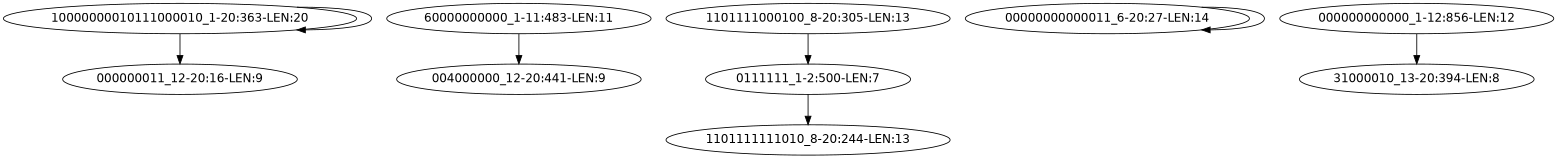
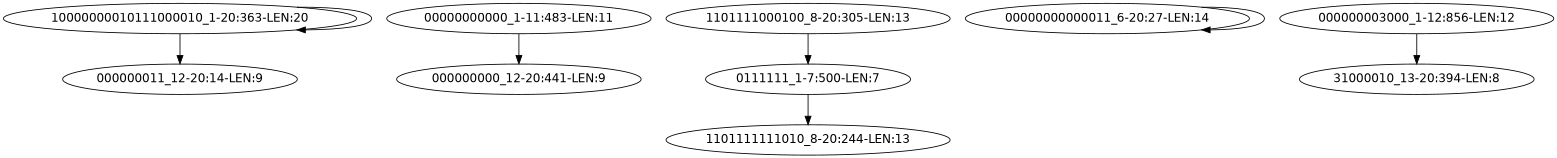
(519, 19) -> (519, 19)
(1417, 19) -> (1417, 19)
(180, 79) -> (180, 79)
(519, 79) -> (519, 79)
(808, 79) -> (808, 79)
